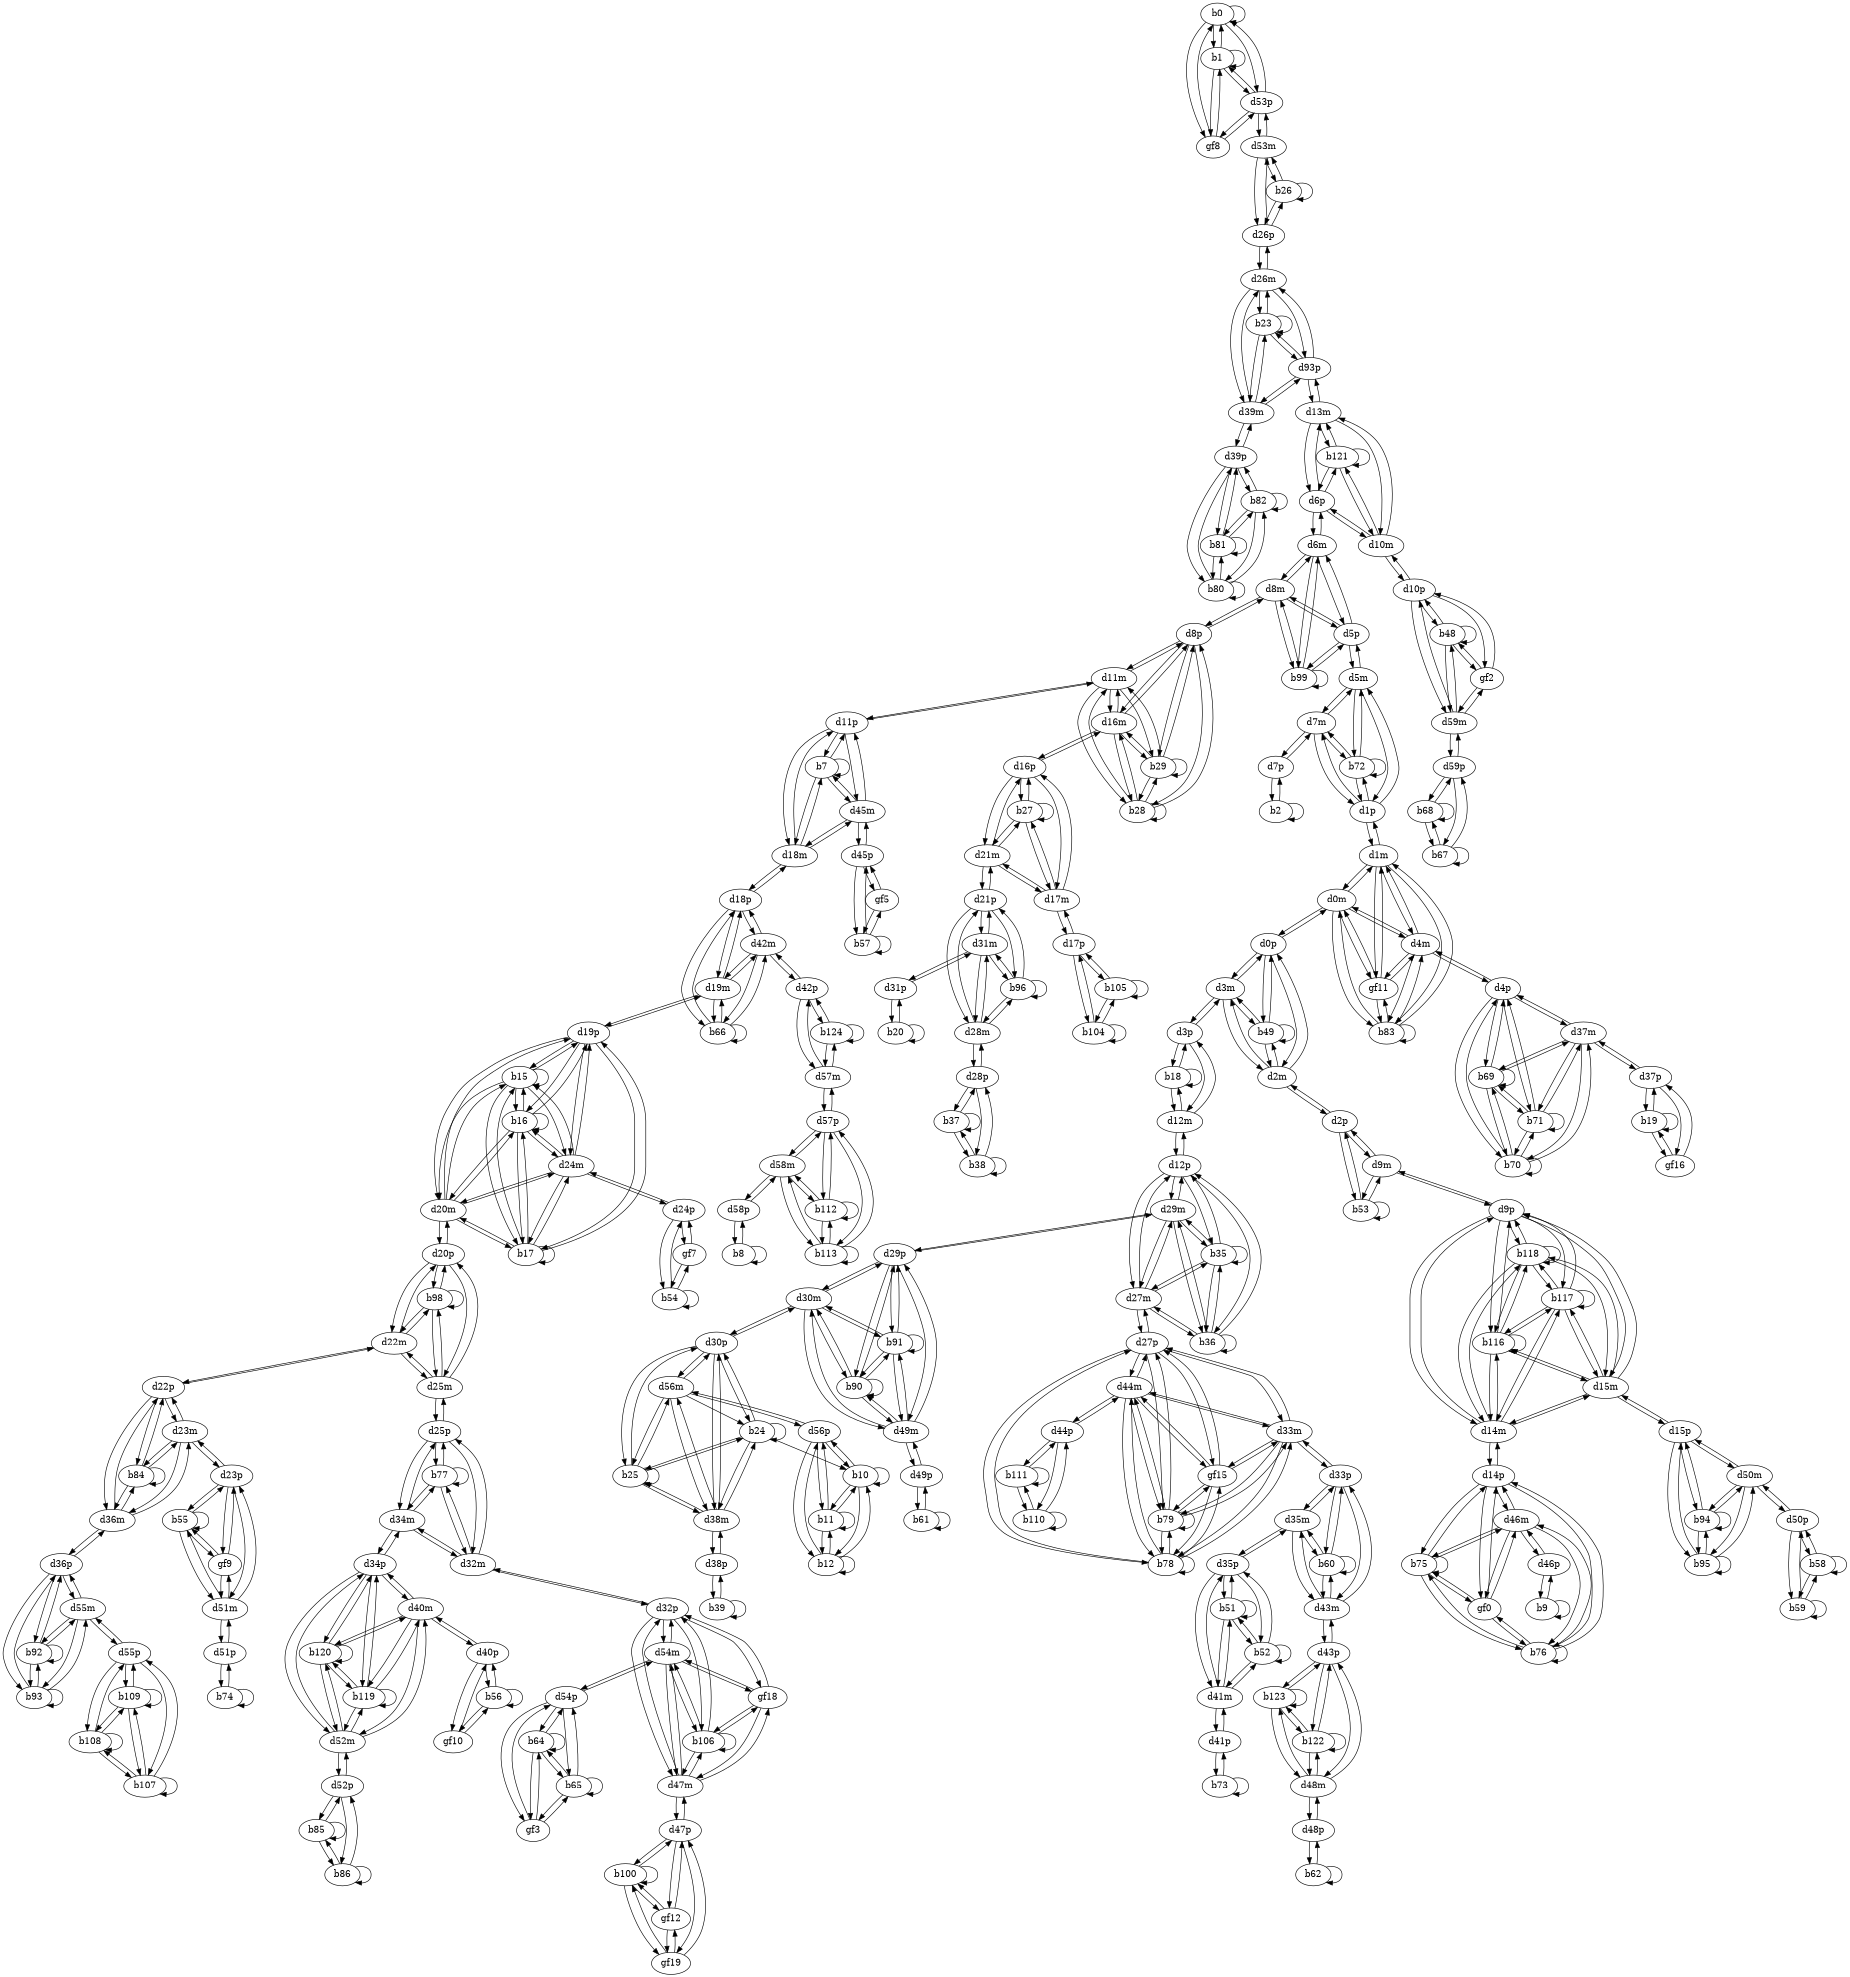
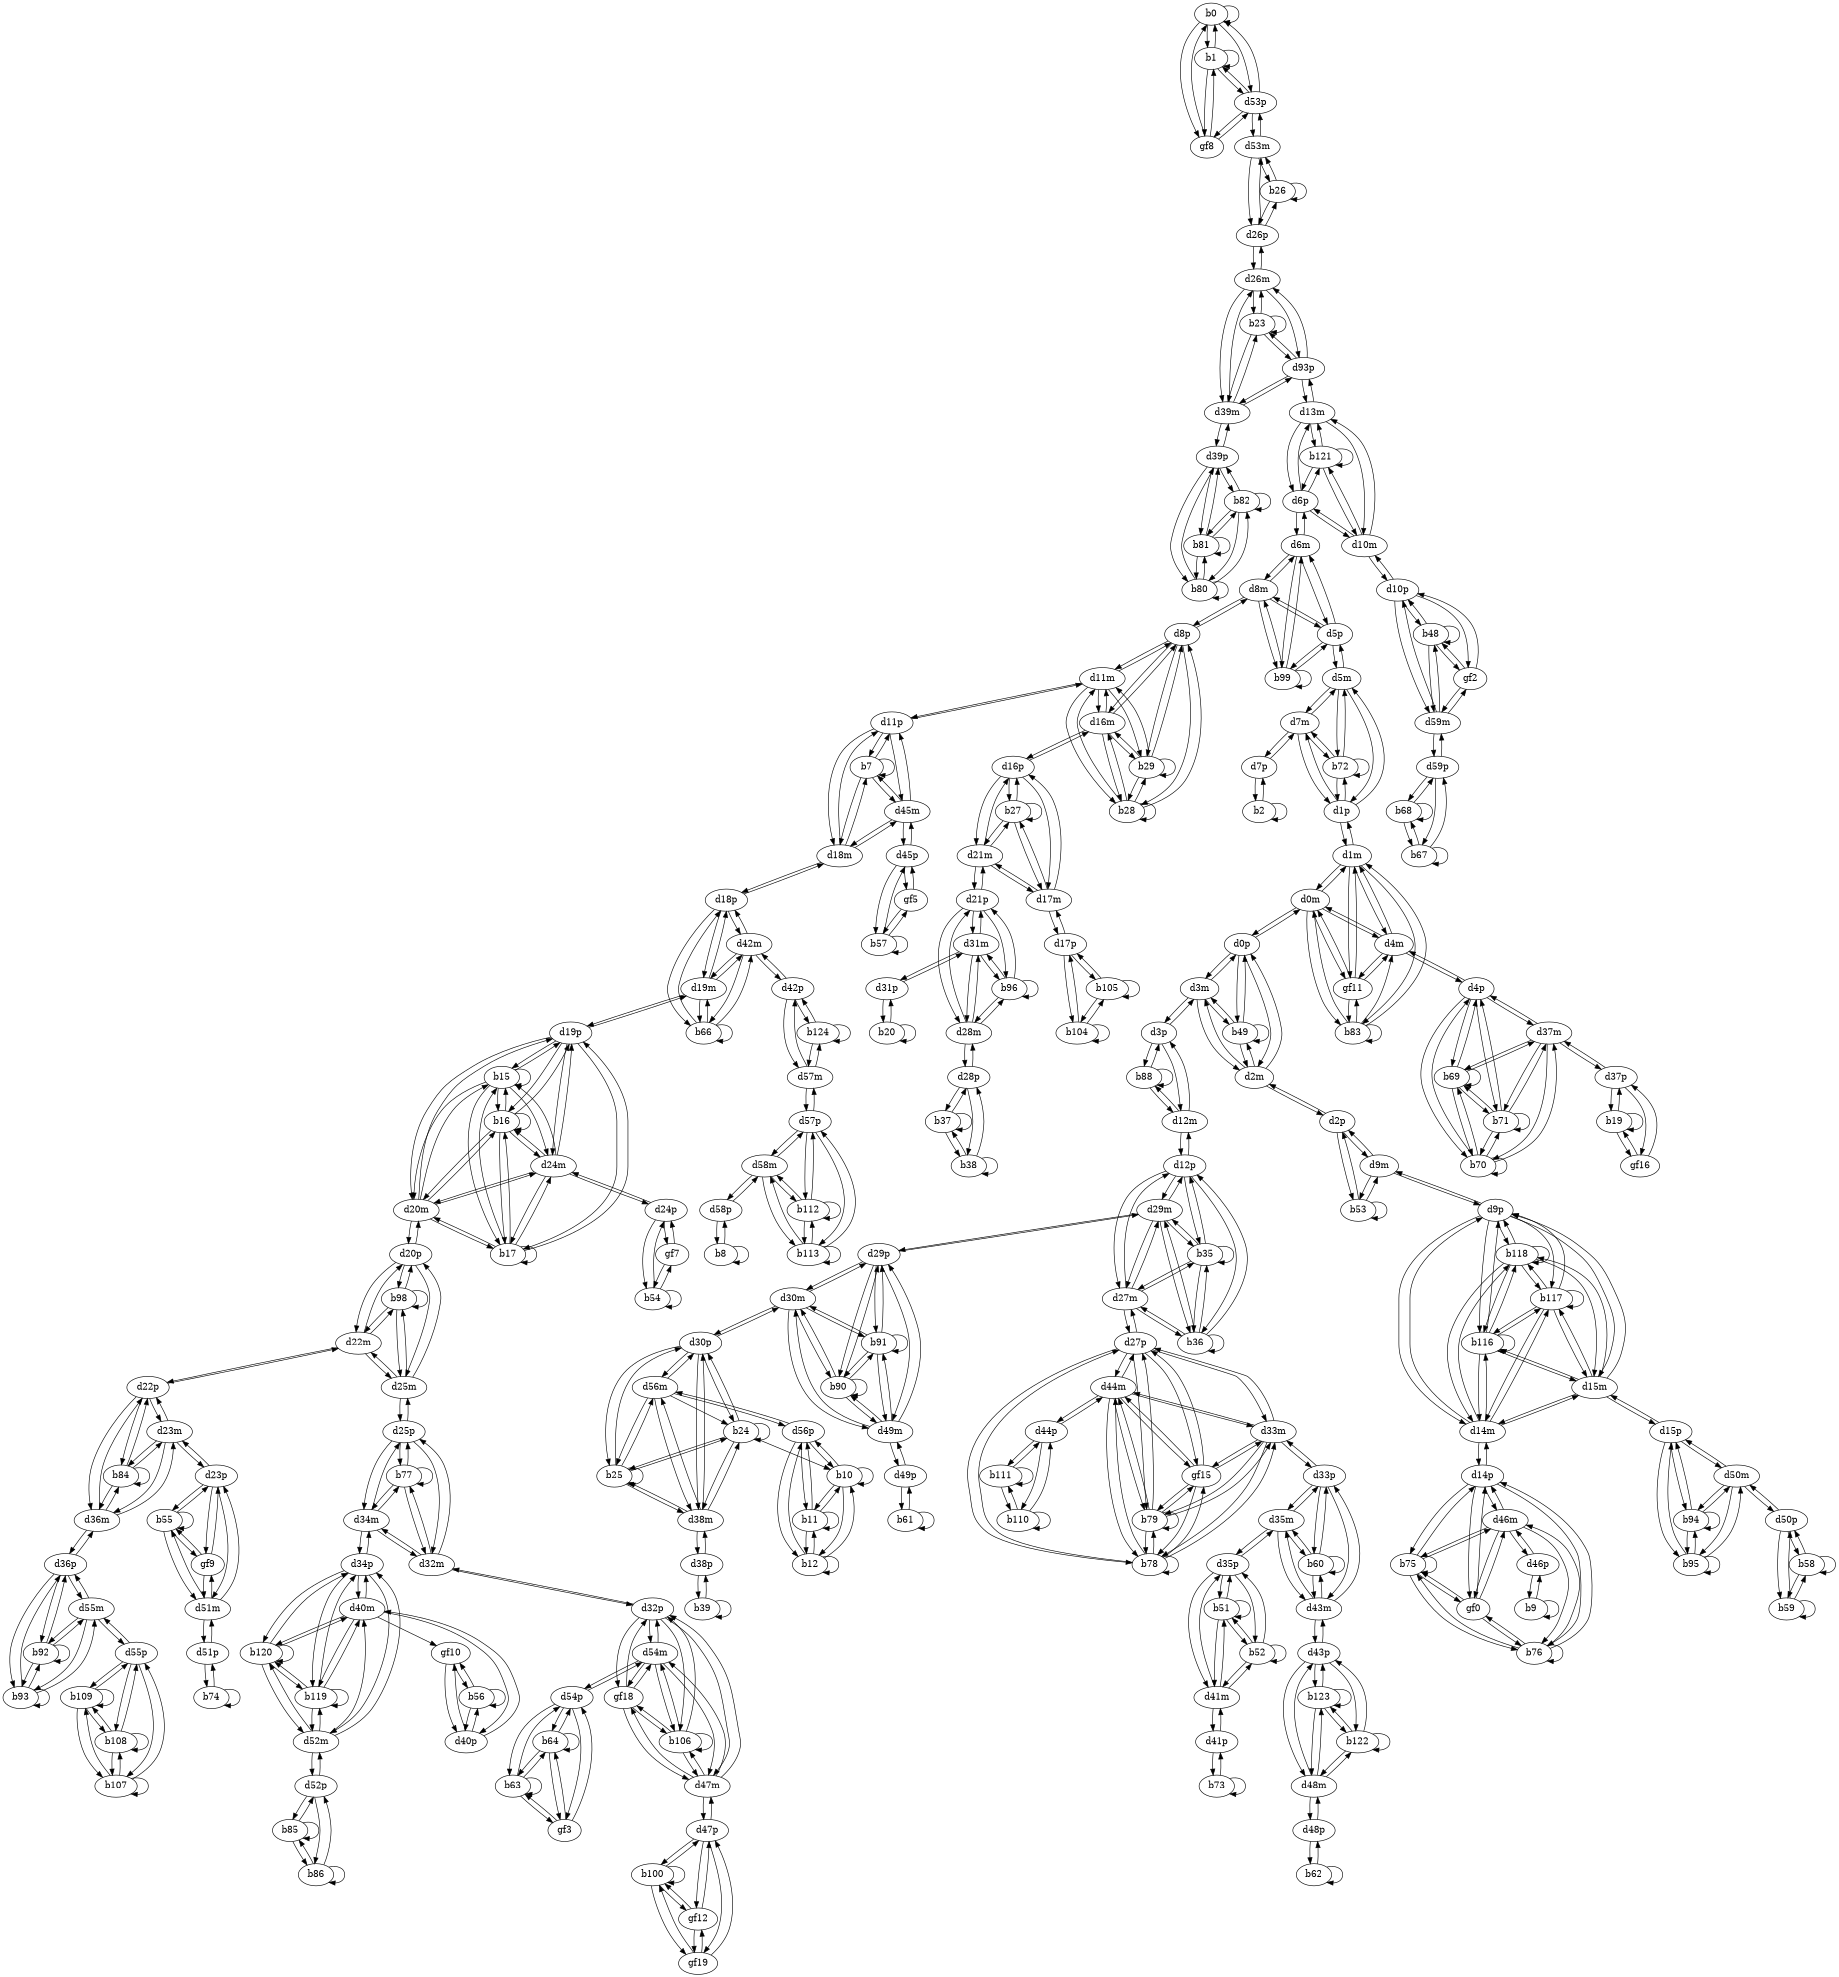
(1403, 986) -> none
(1173, 1077) -> (1144, 1077)
(408, 1685) -> (404, 1630)
(574, 1786) -> (513, 1786)
